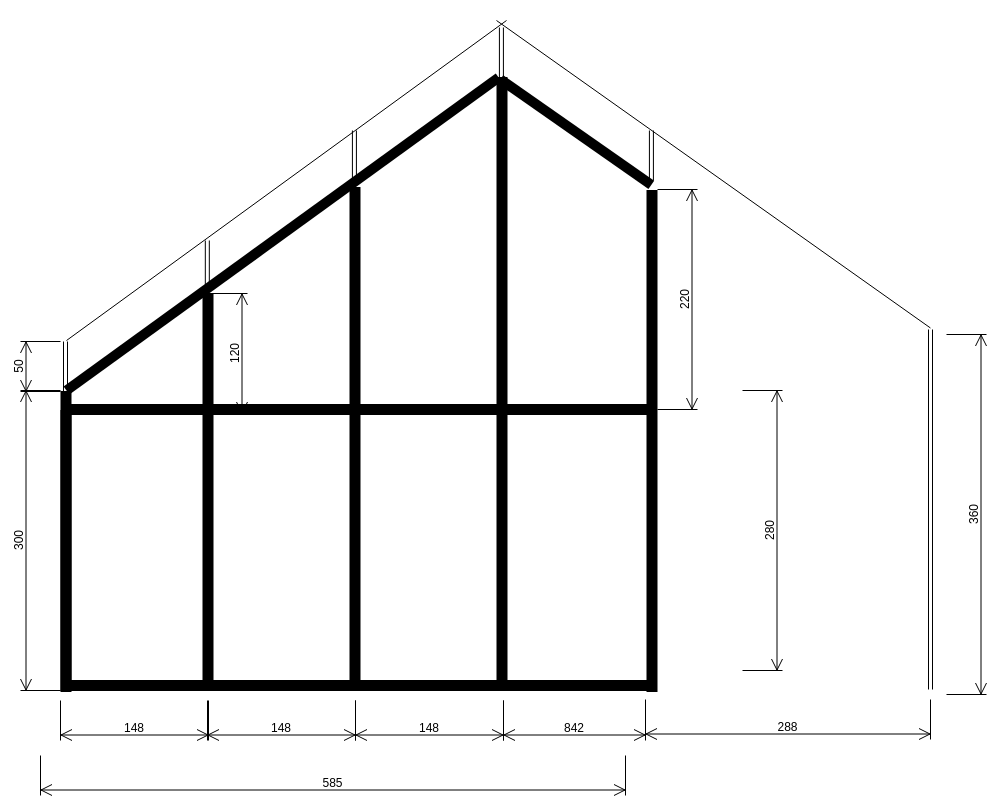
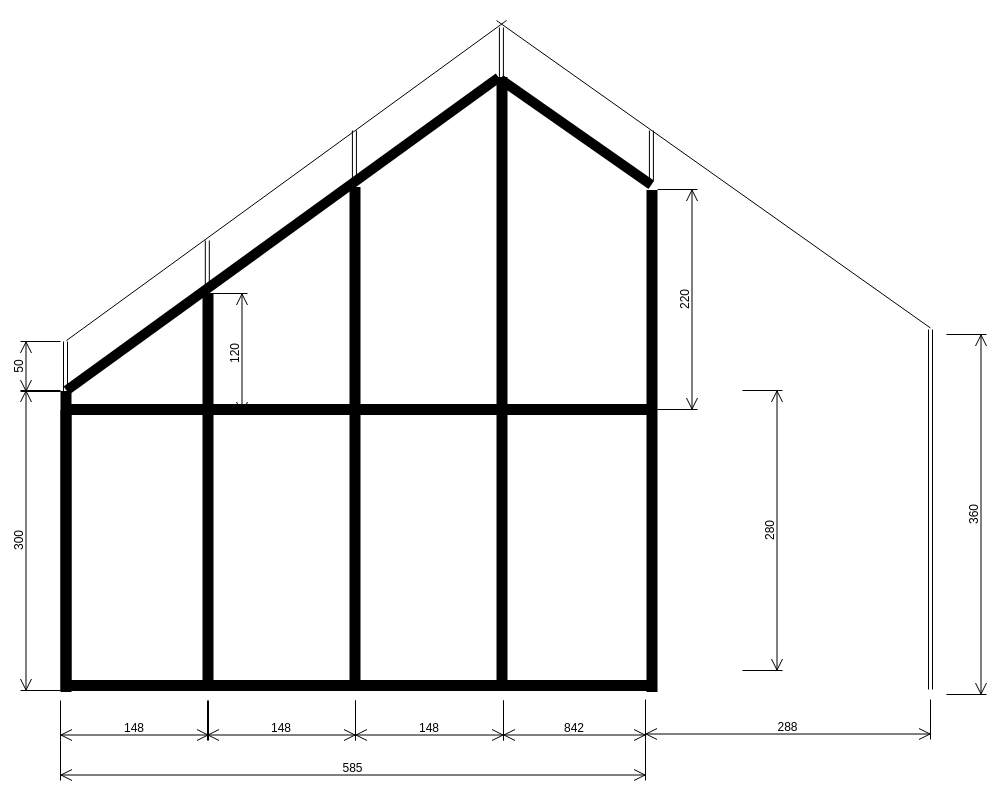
(333, 776) -> (353, 761)
